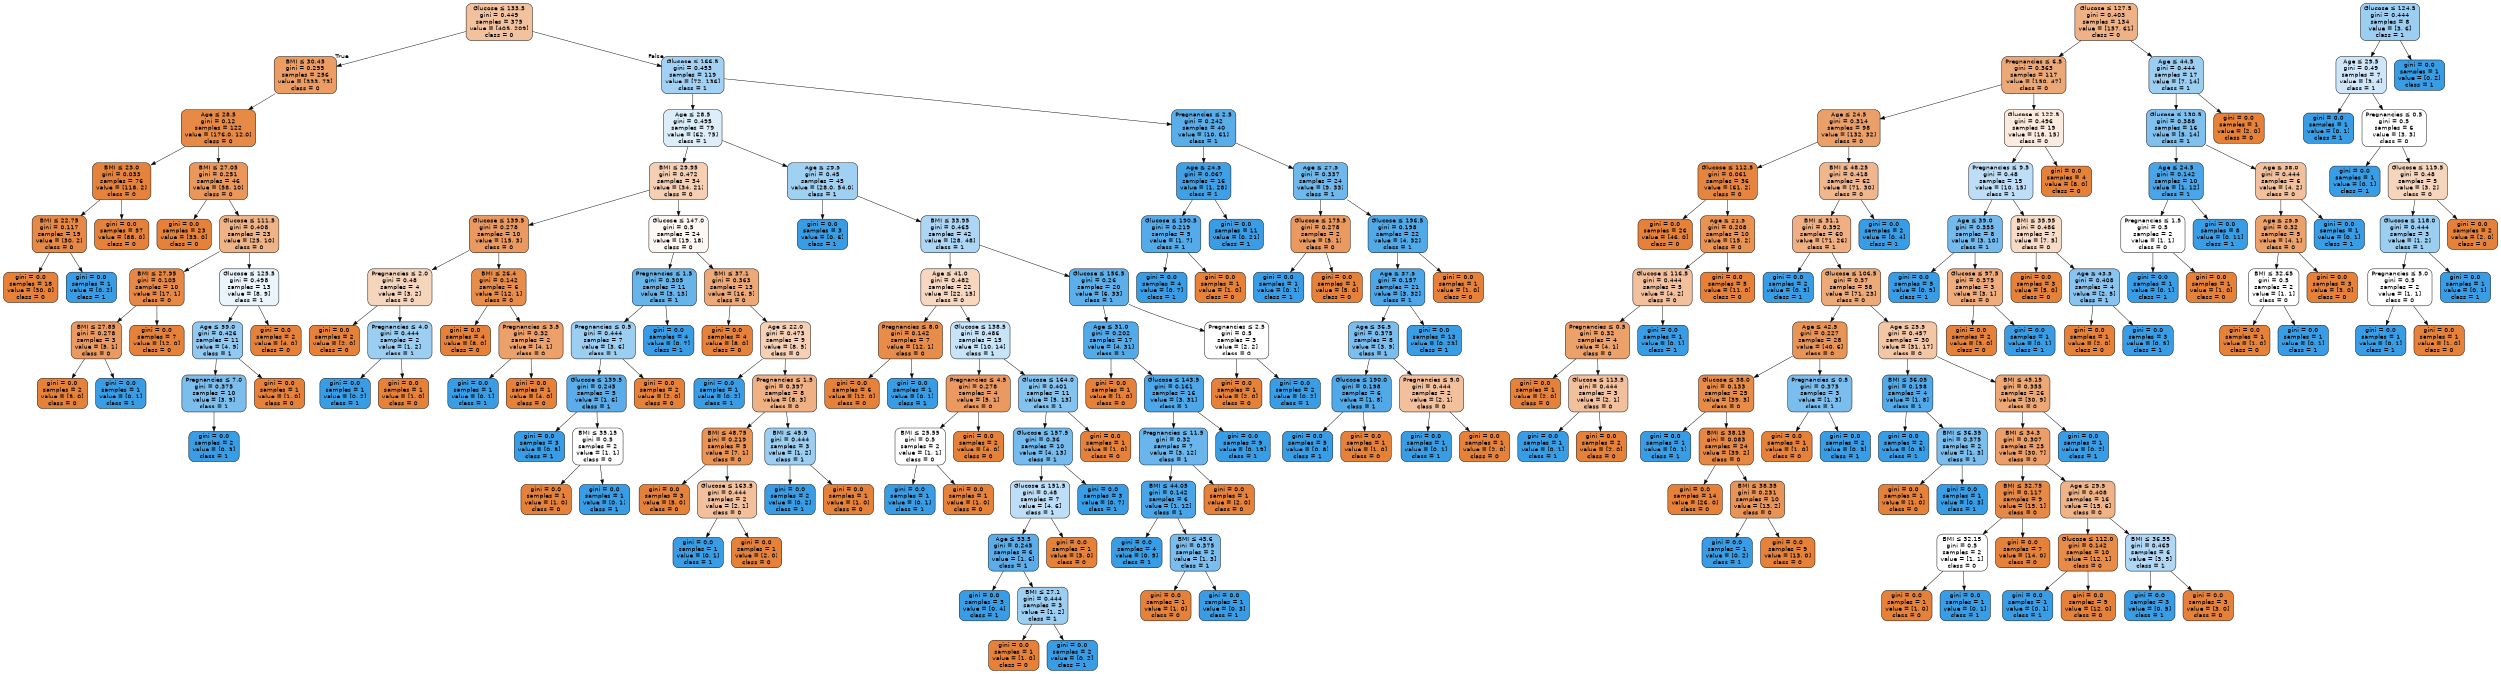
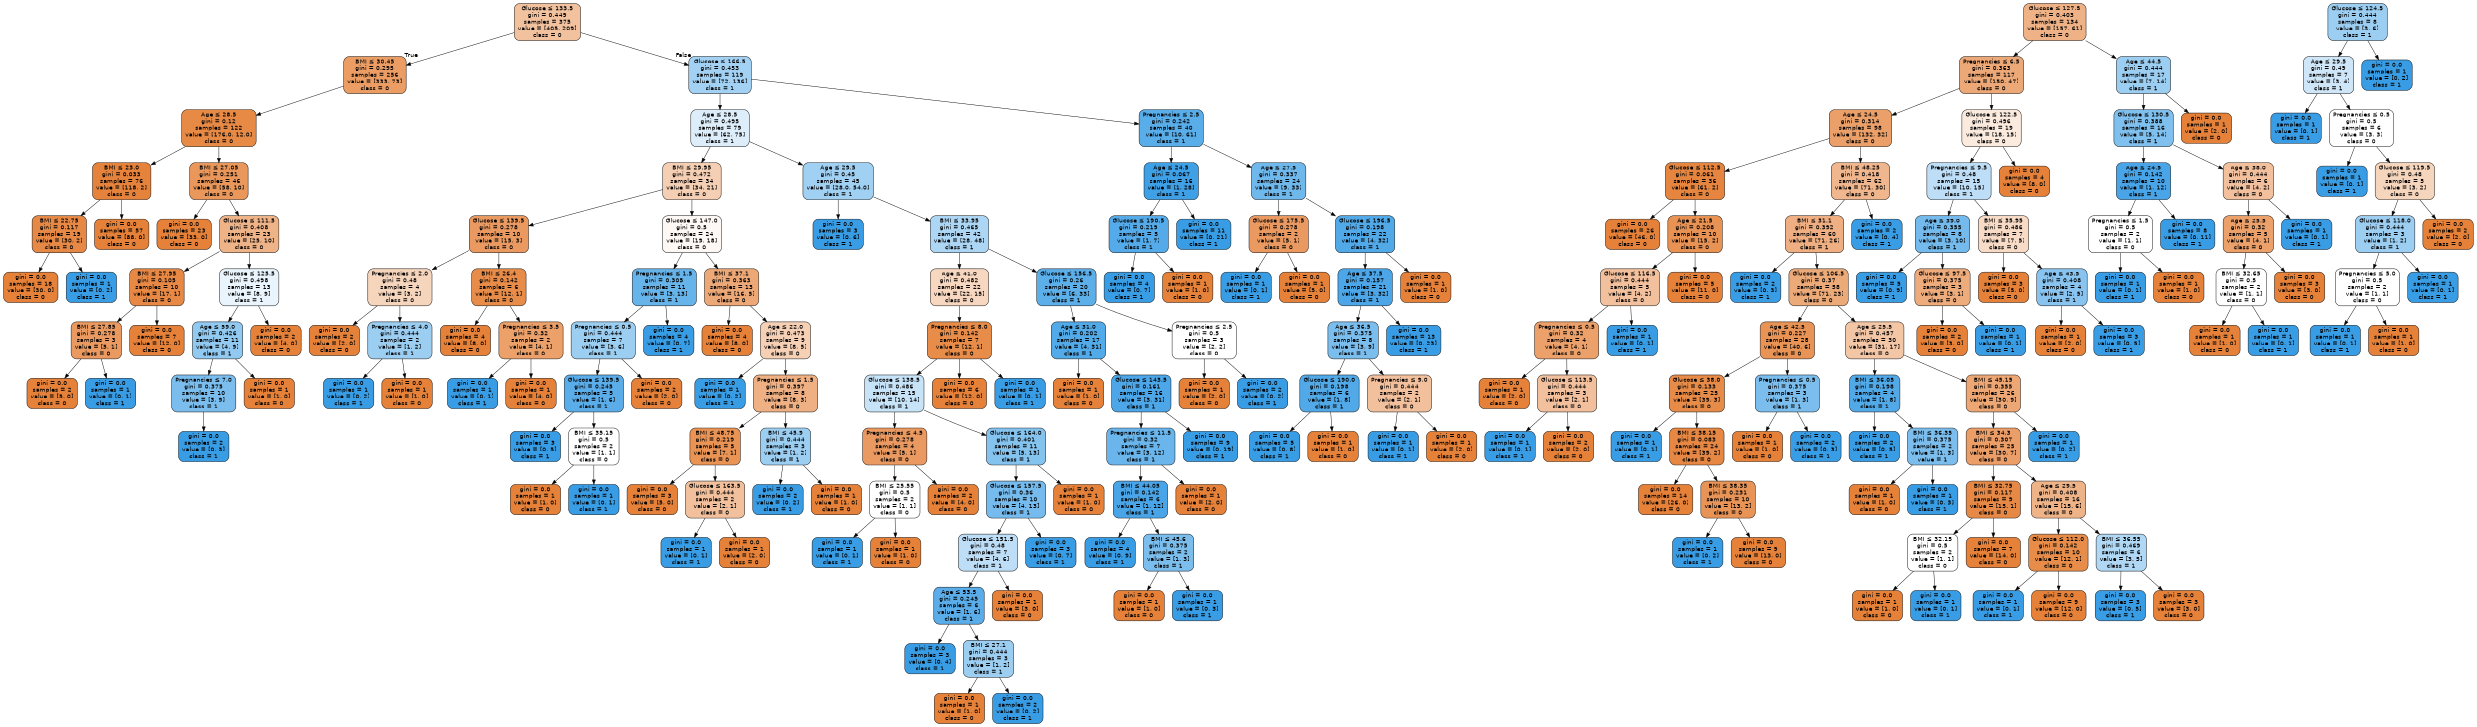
(964, 312) -> (929, 366)
(1962, 460) -> (1933, 460)
